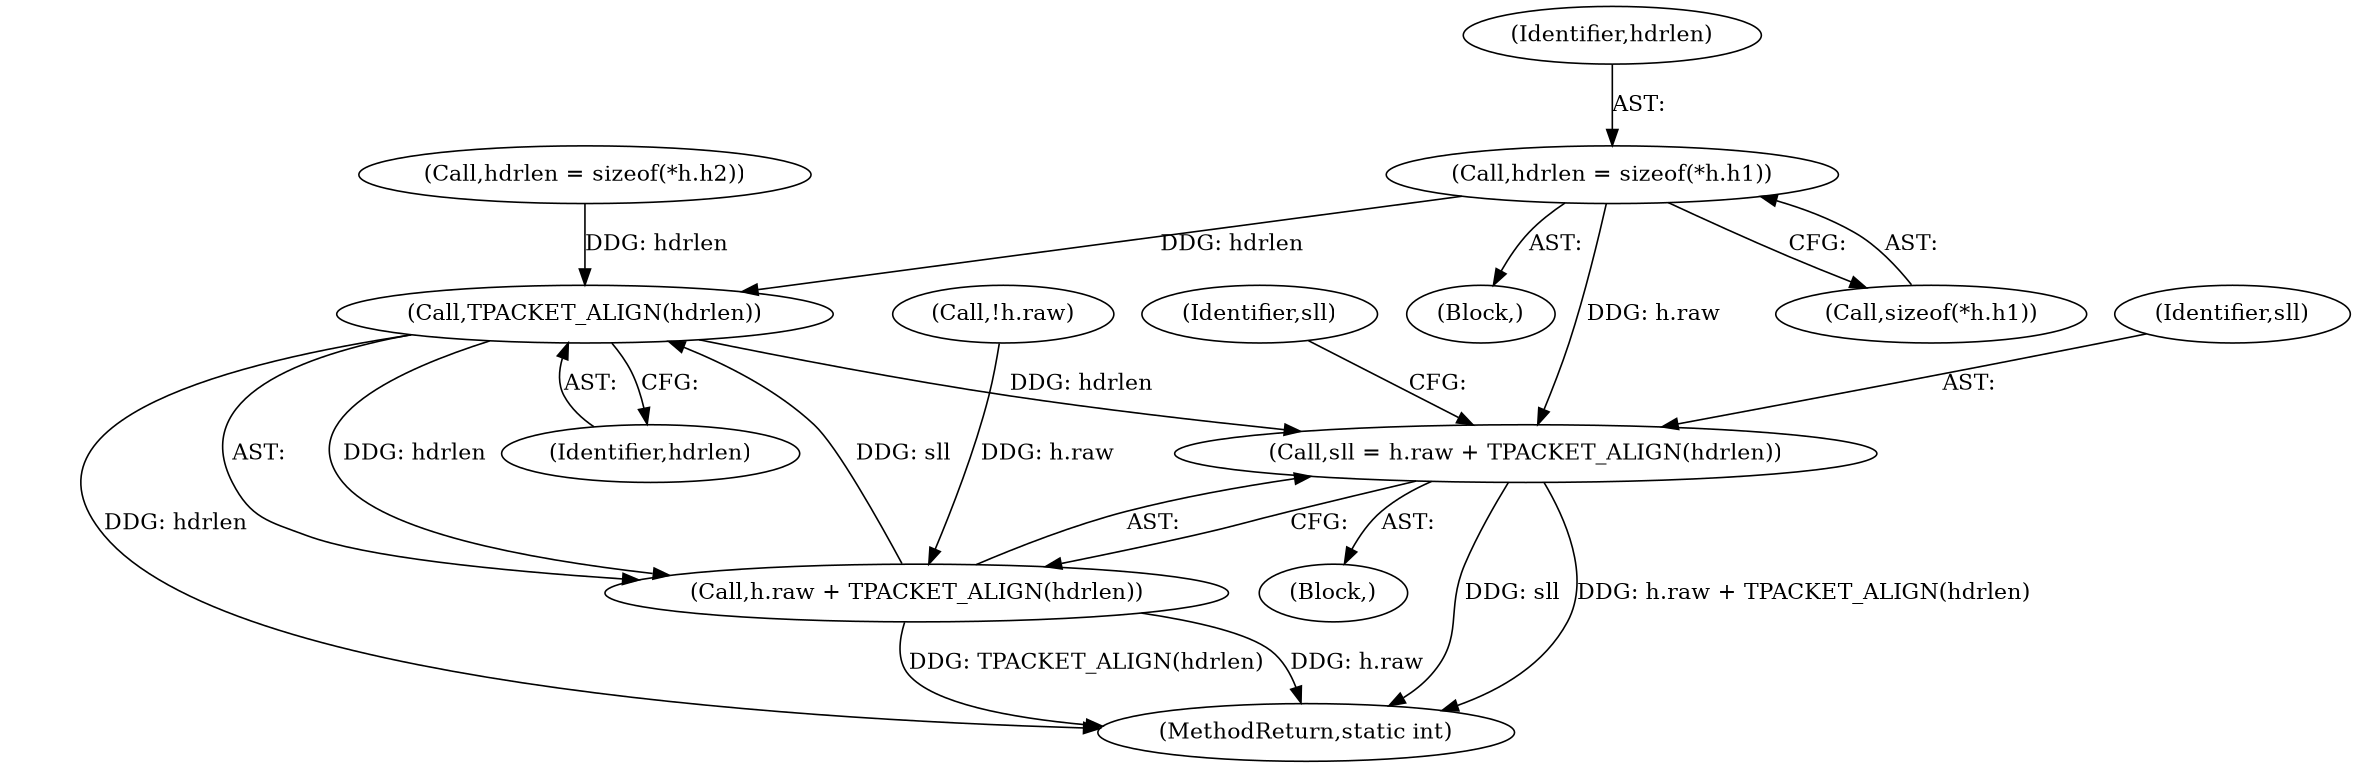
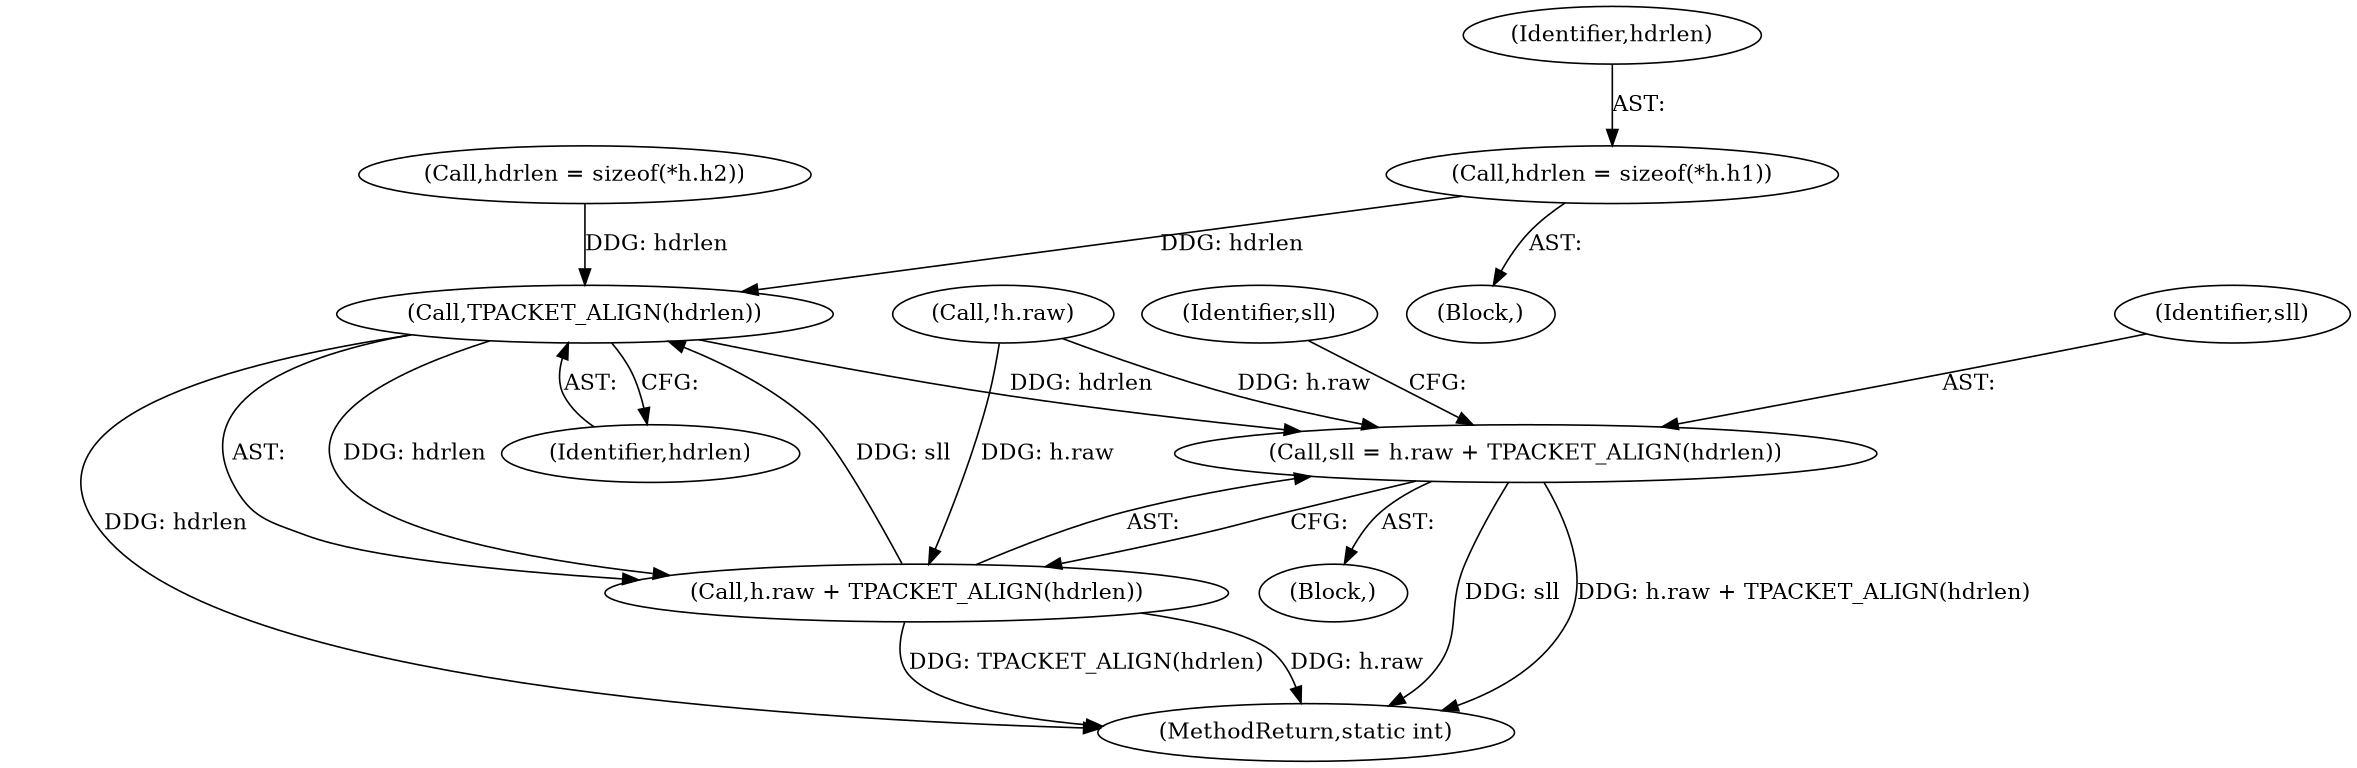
(1580, 308) -> (1210, 388)
(1931, 314) -> none
